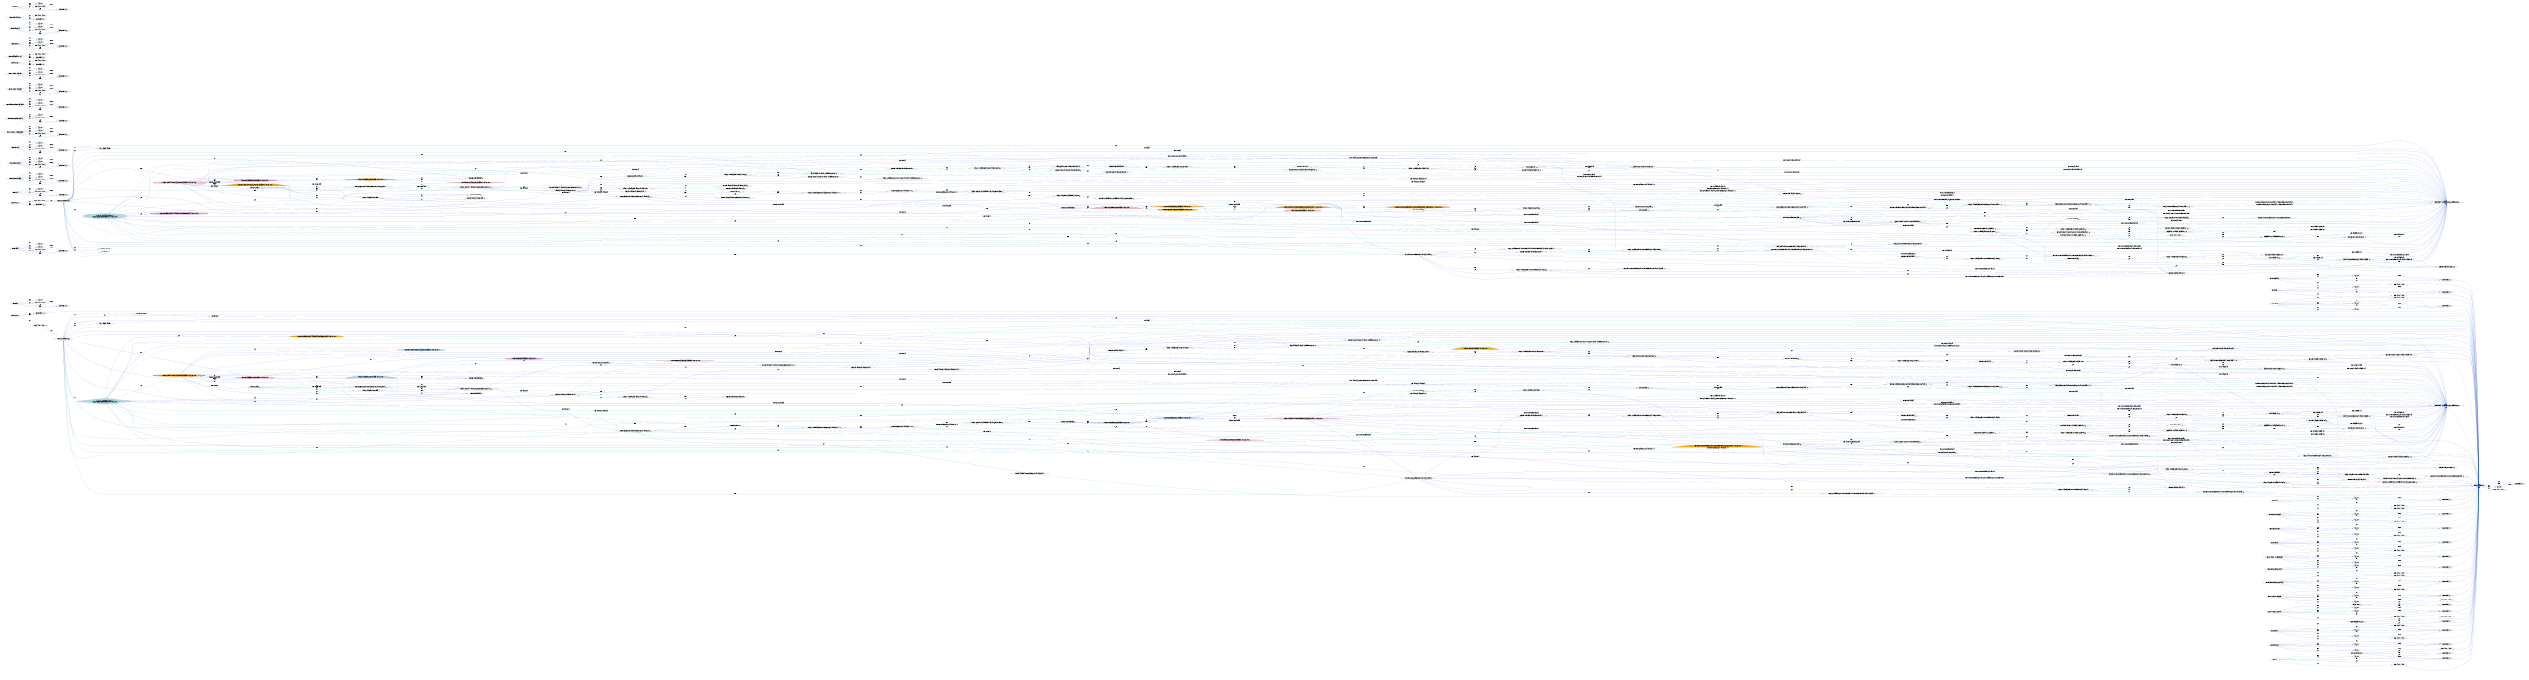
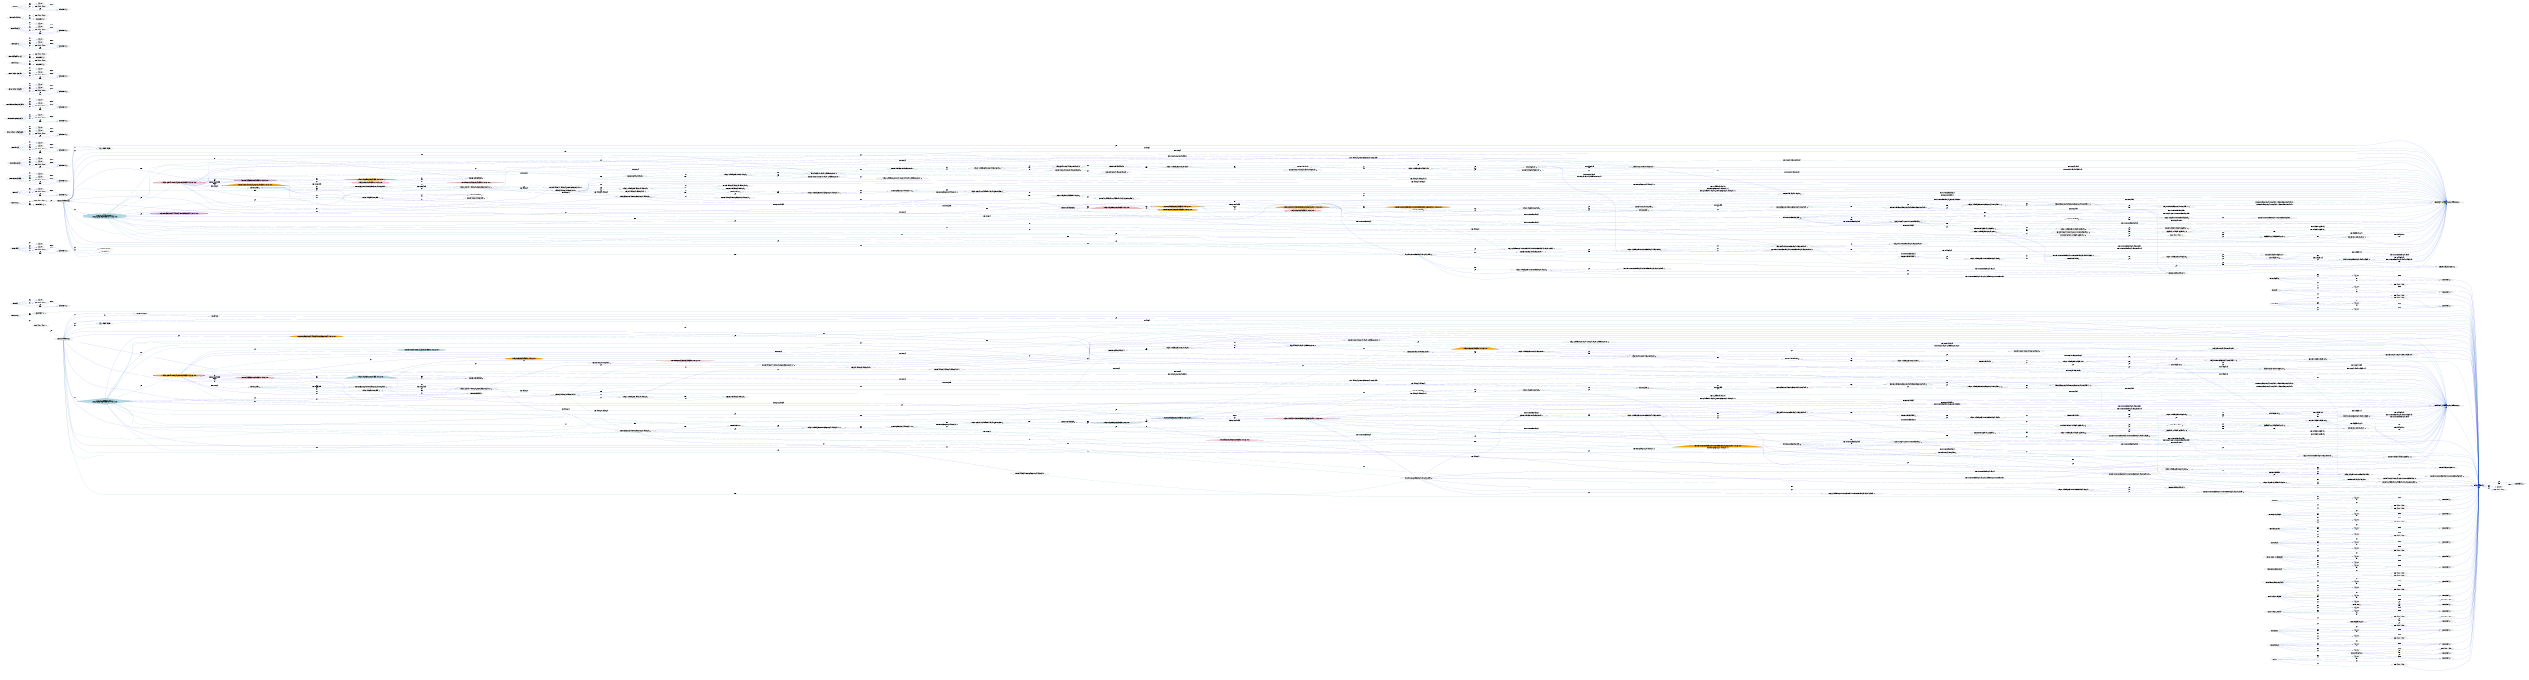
none -> (371, 183)
(524, 359) -> (524, 359)
